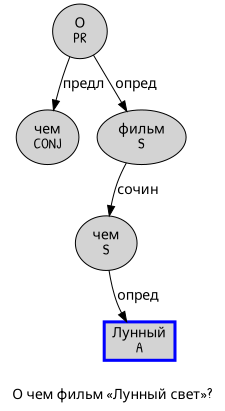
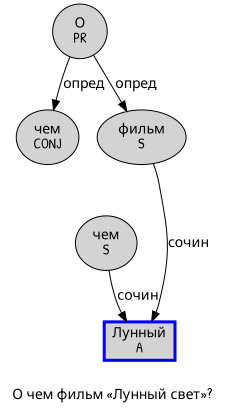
(84, 84) -> (84, 84)
(117, 184) -> (167, 238)
(138, 296) -> (138, 296)
